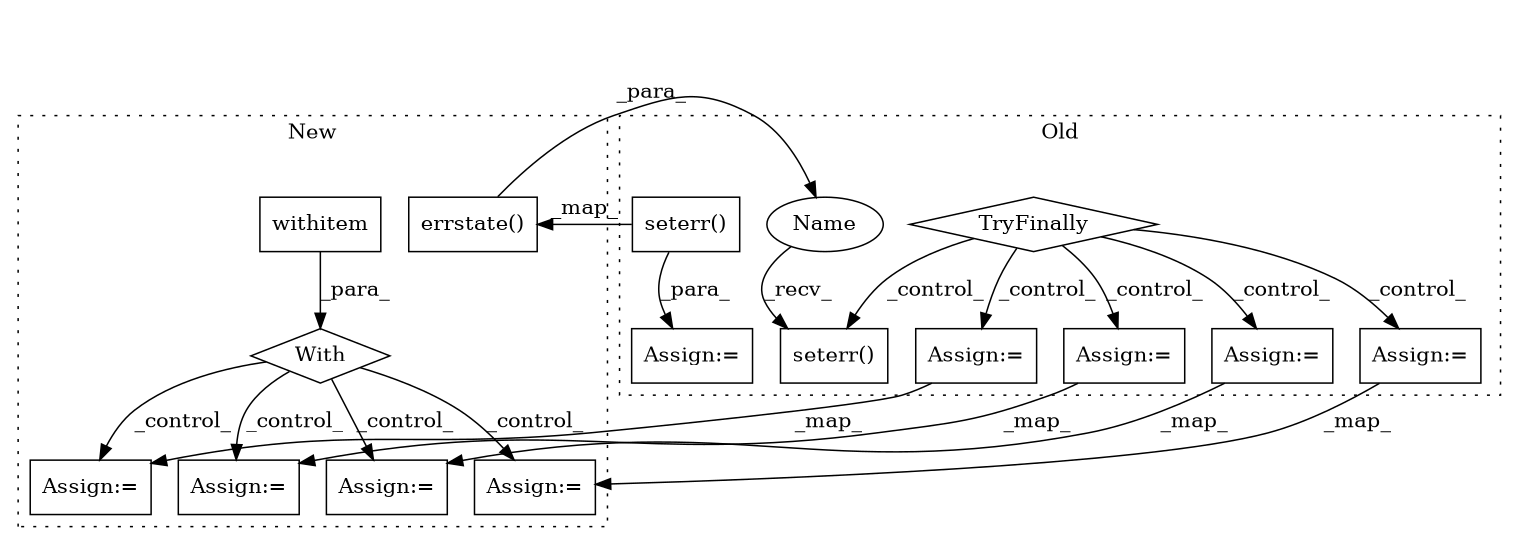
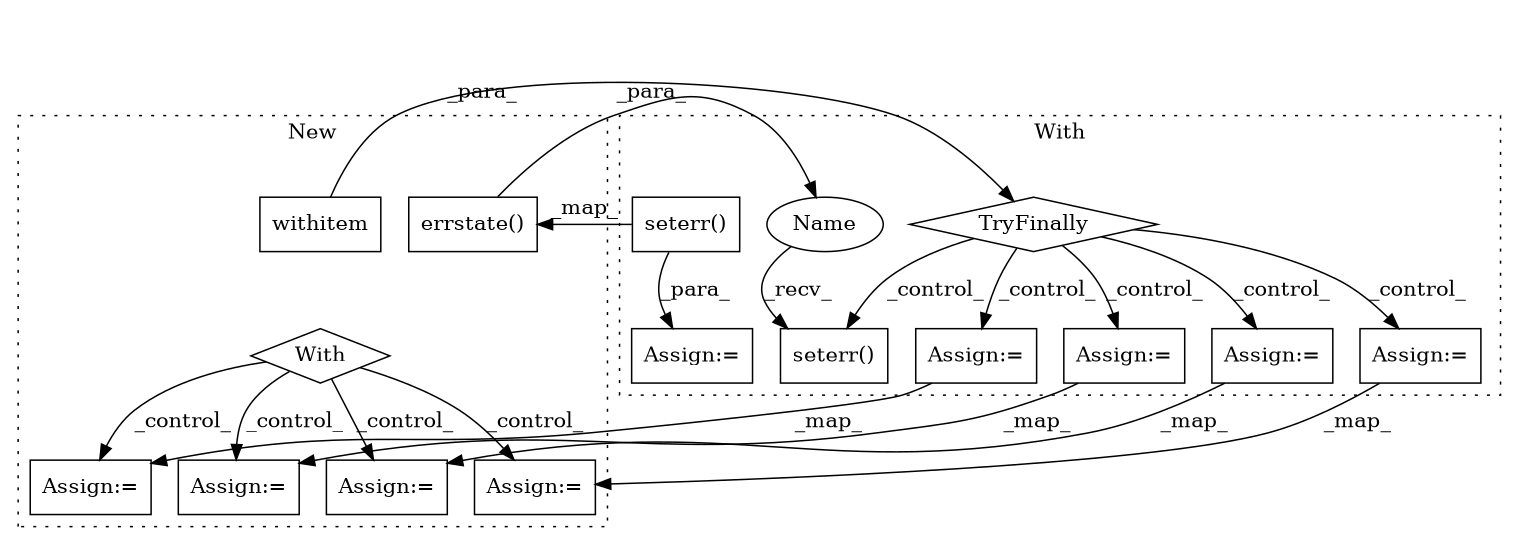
(1060, 133) -> (1060, 133)
(320, 283) -> (658, 83)
